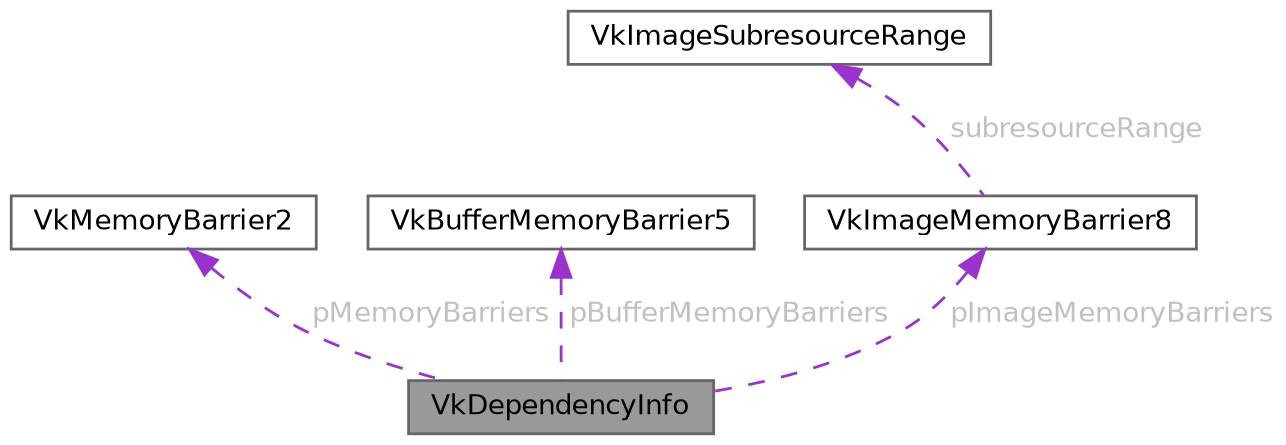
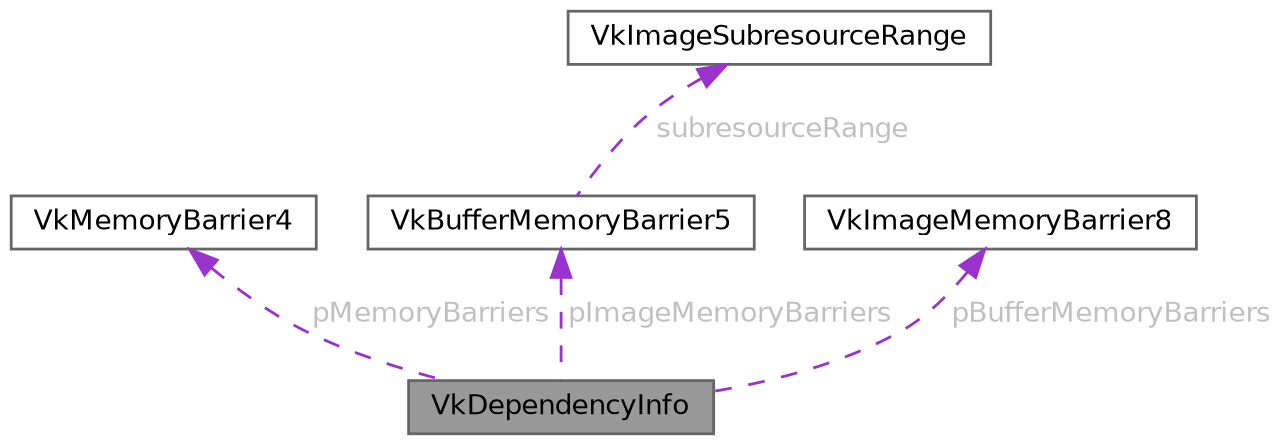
(927, 129) -> (632, 129)
(164, 222) -> (164, 222)
(726, 315) -> (726, 315)
(1108, 315) -> (1108, 315)
